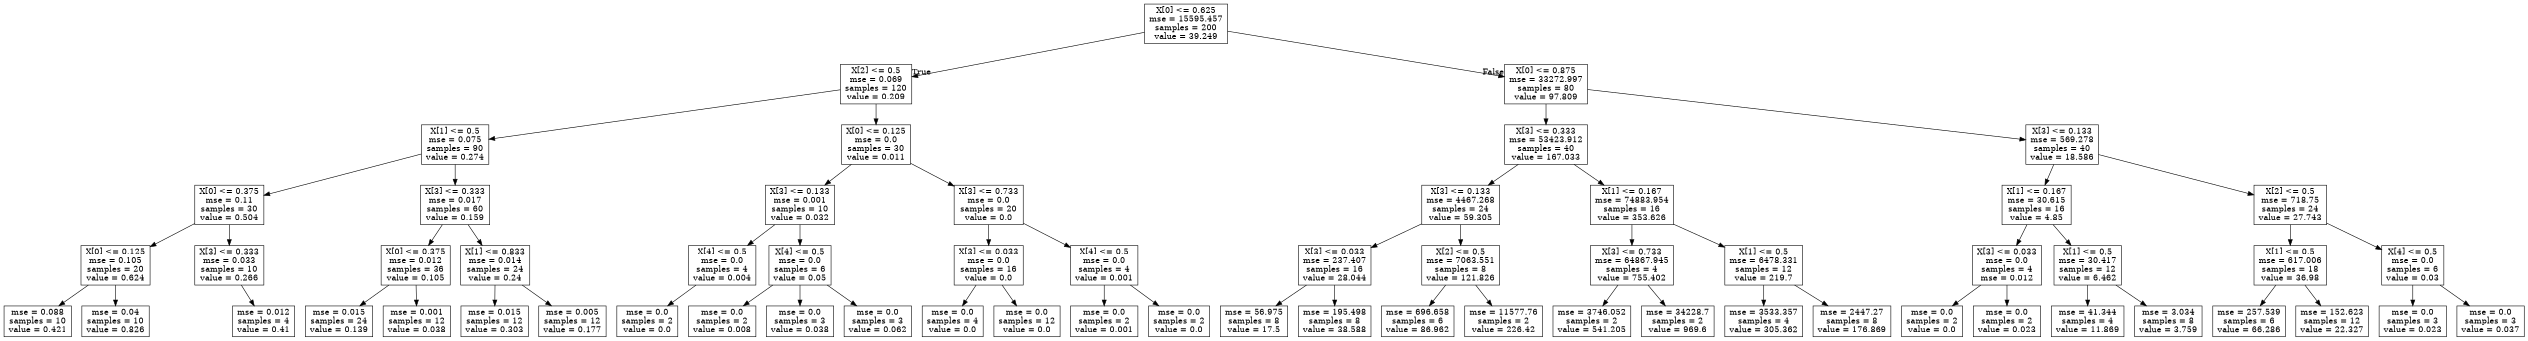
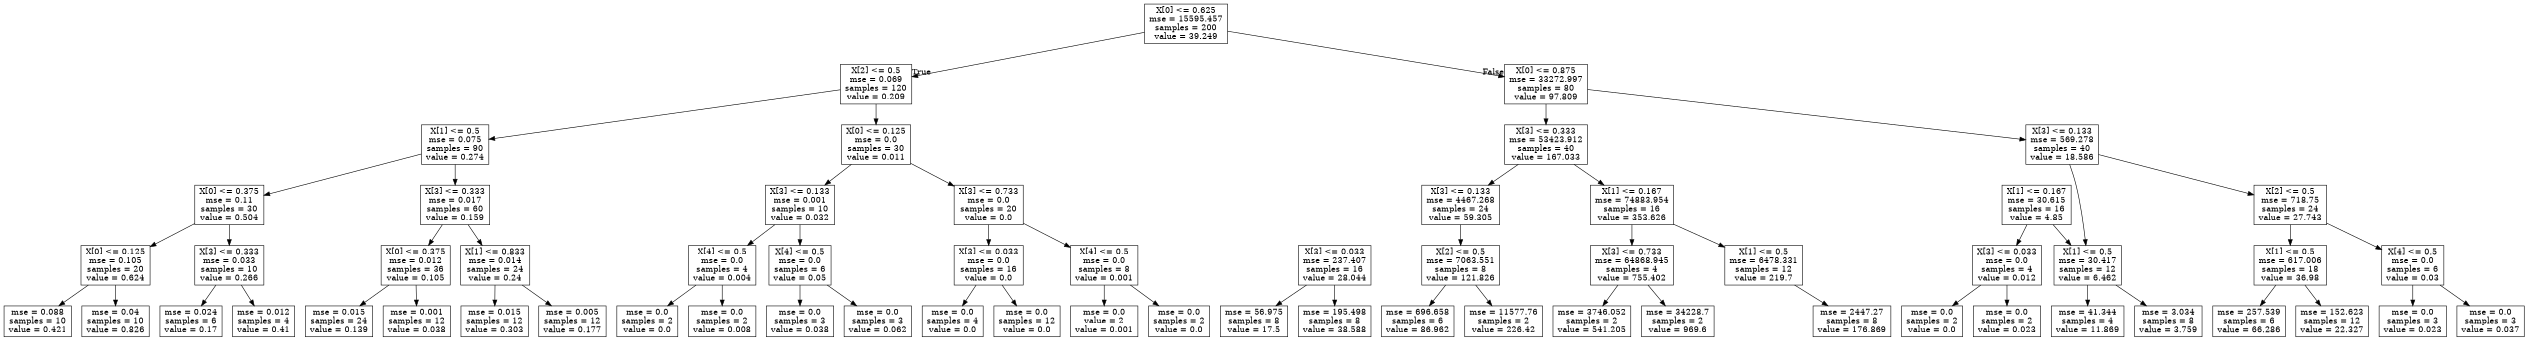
(2051, 172) -> (2080, 202)
(1399, 234) -> none
(1104, 265) -> (1104, 265)
(1632, 265) -> (1632, 265)
(2007, 265) -> (2007, 265)
(761, 294) -> (722, 292)
none -> (191, 321)
(1104, 321) -> (1104, 321)
(1764, 321) -> none
